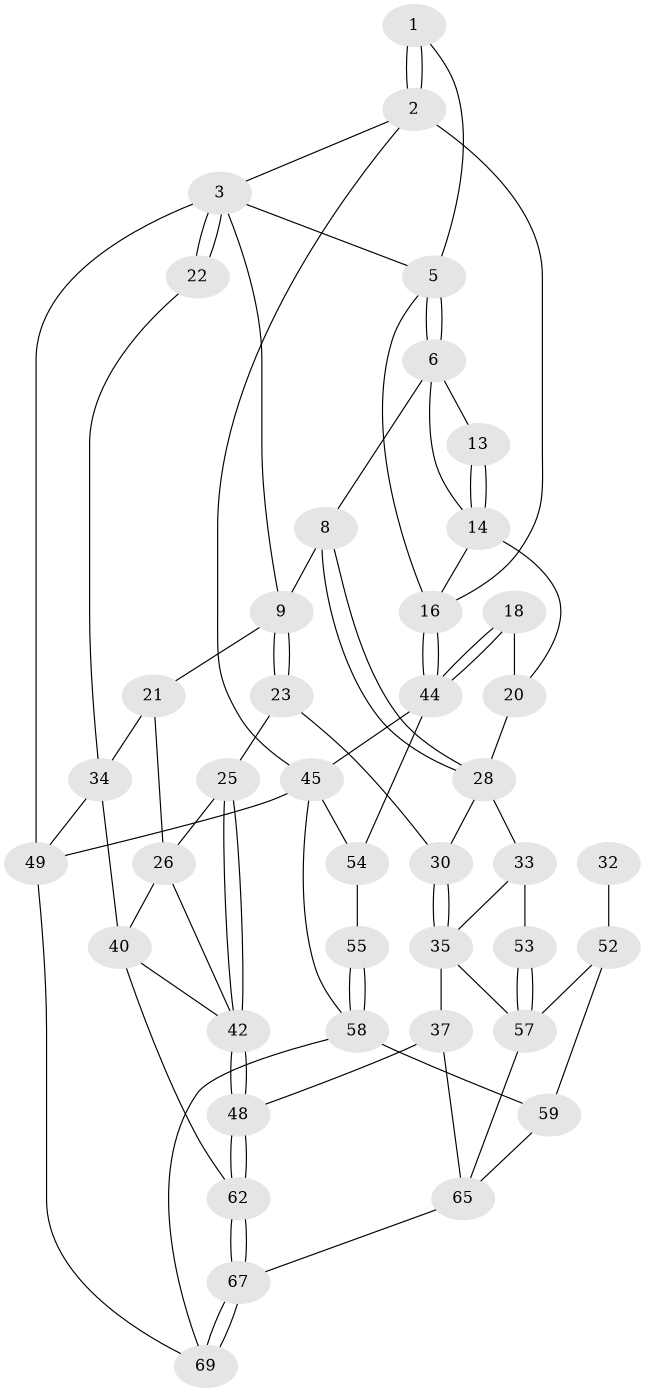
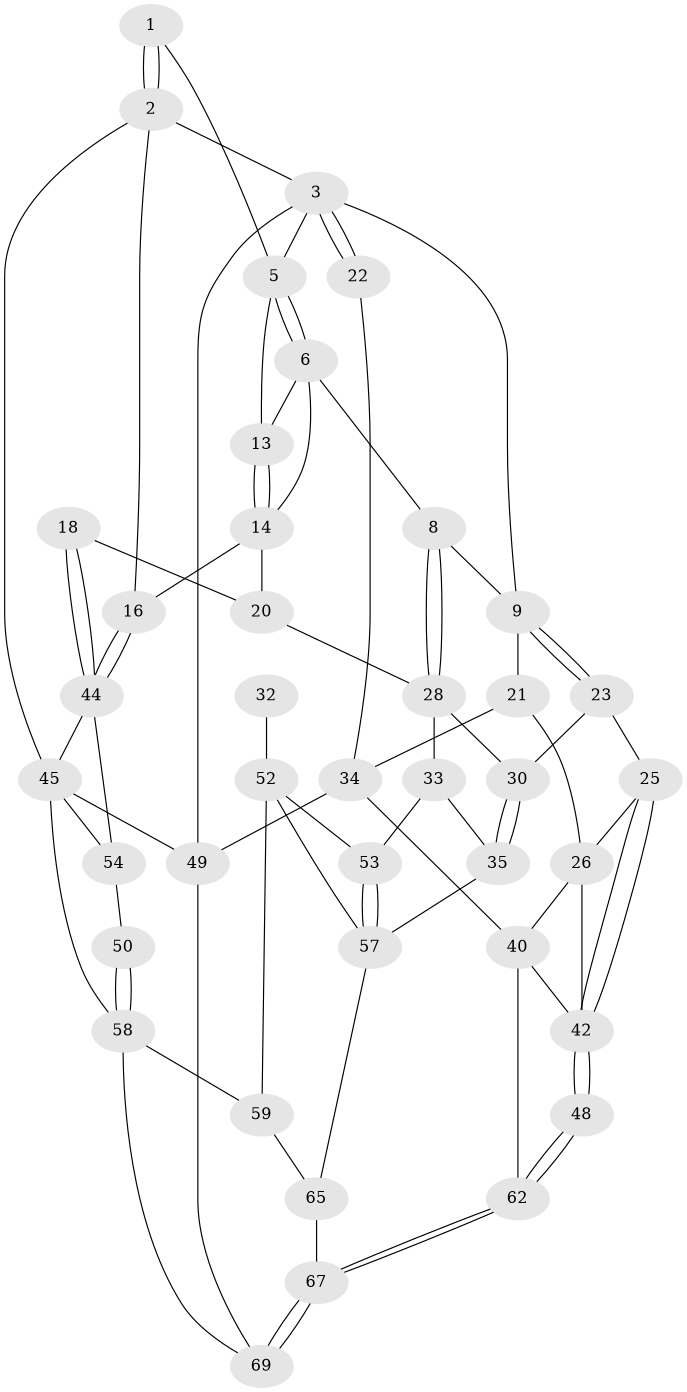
(386, 458) -> (263, 361)
none -> (318, 822)
(357, 947) -> (123, 947)
(441, 1031) -> none
